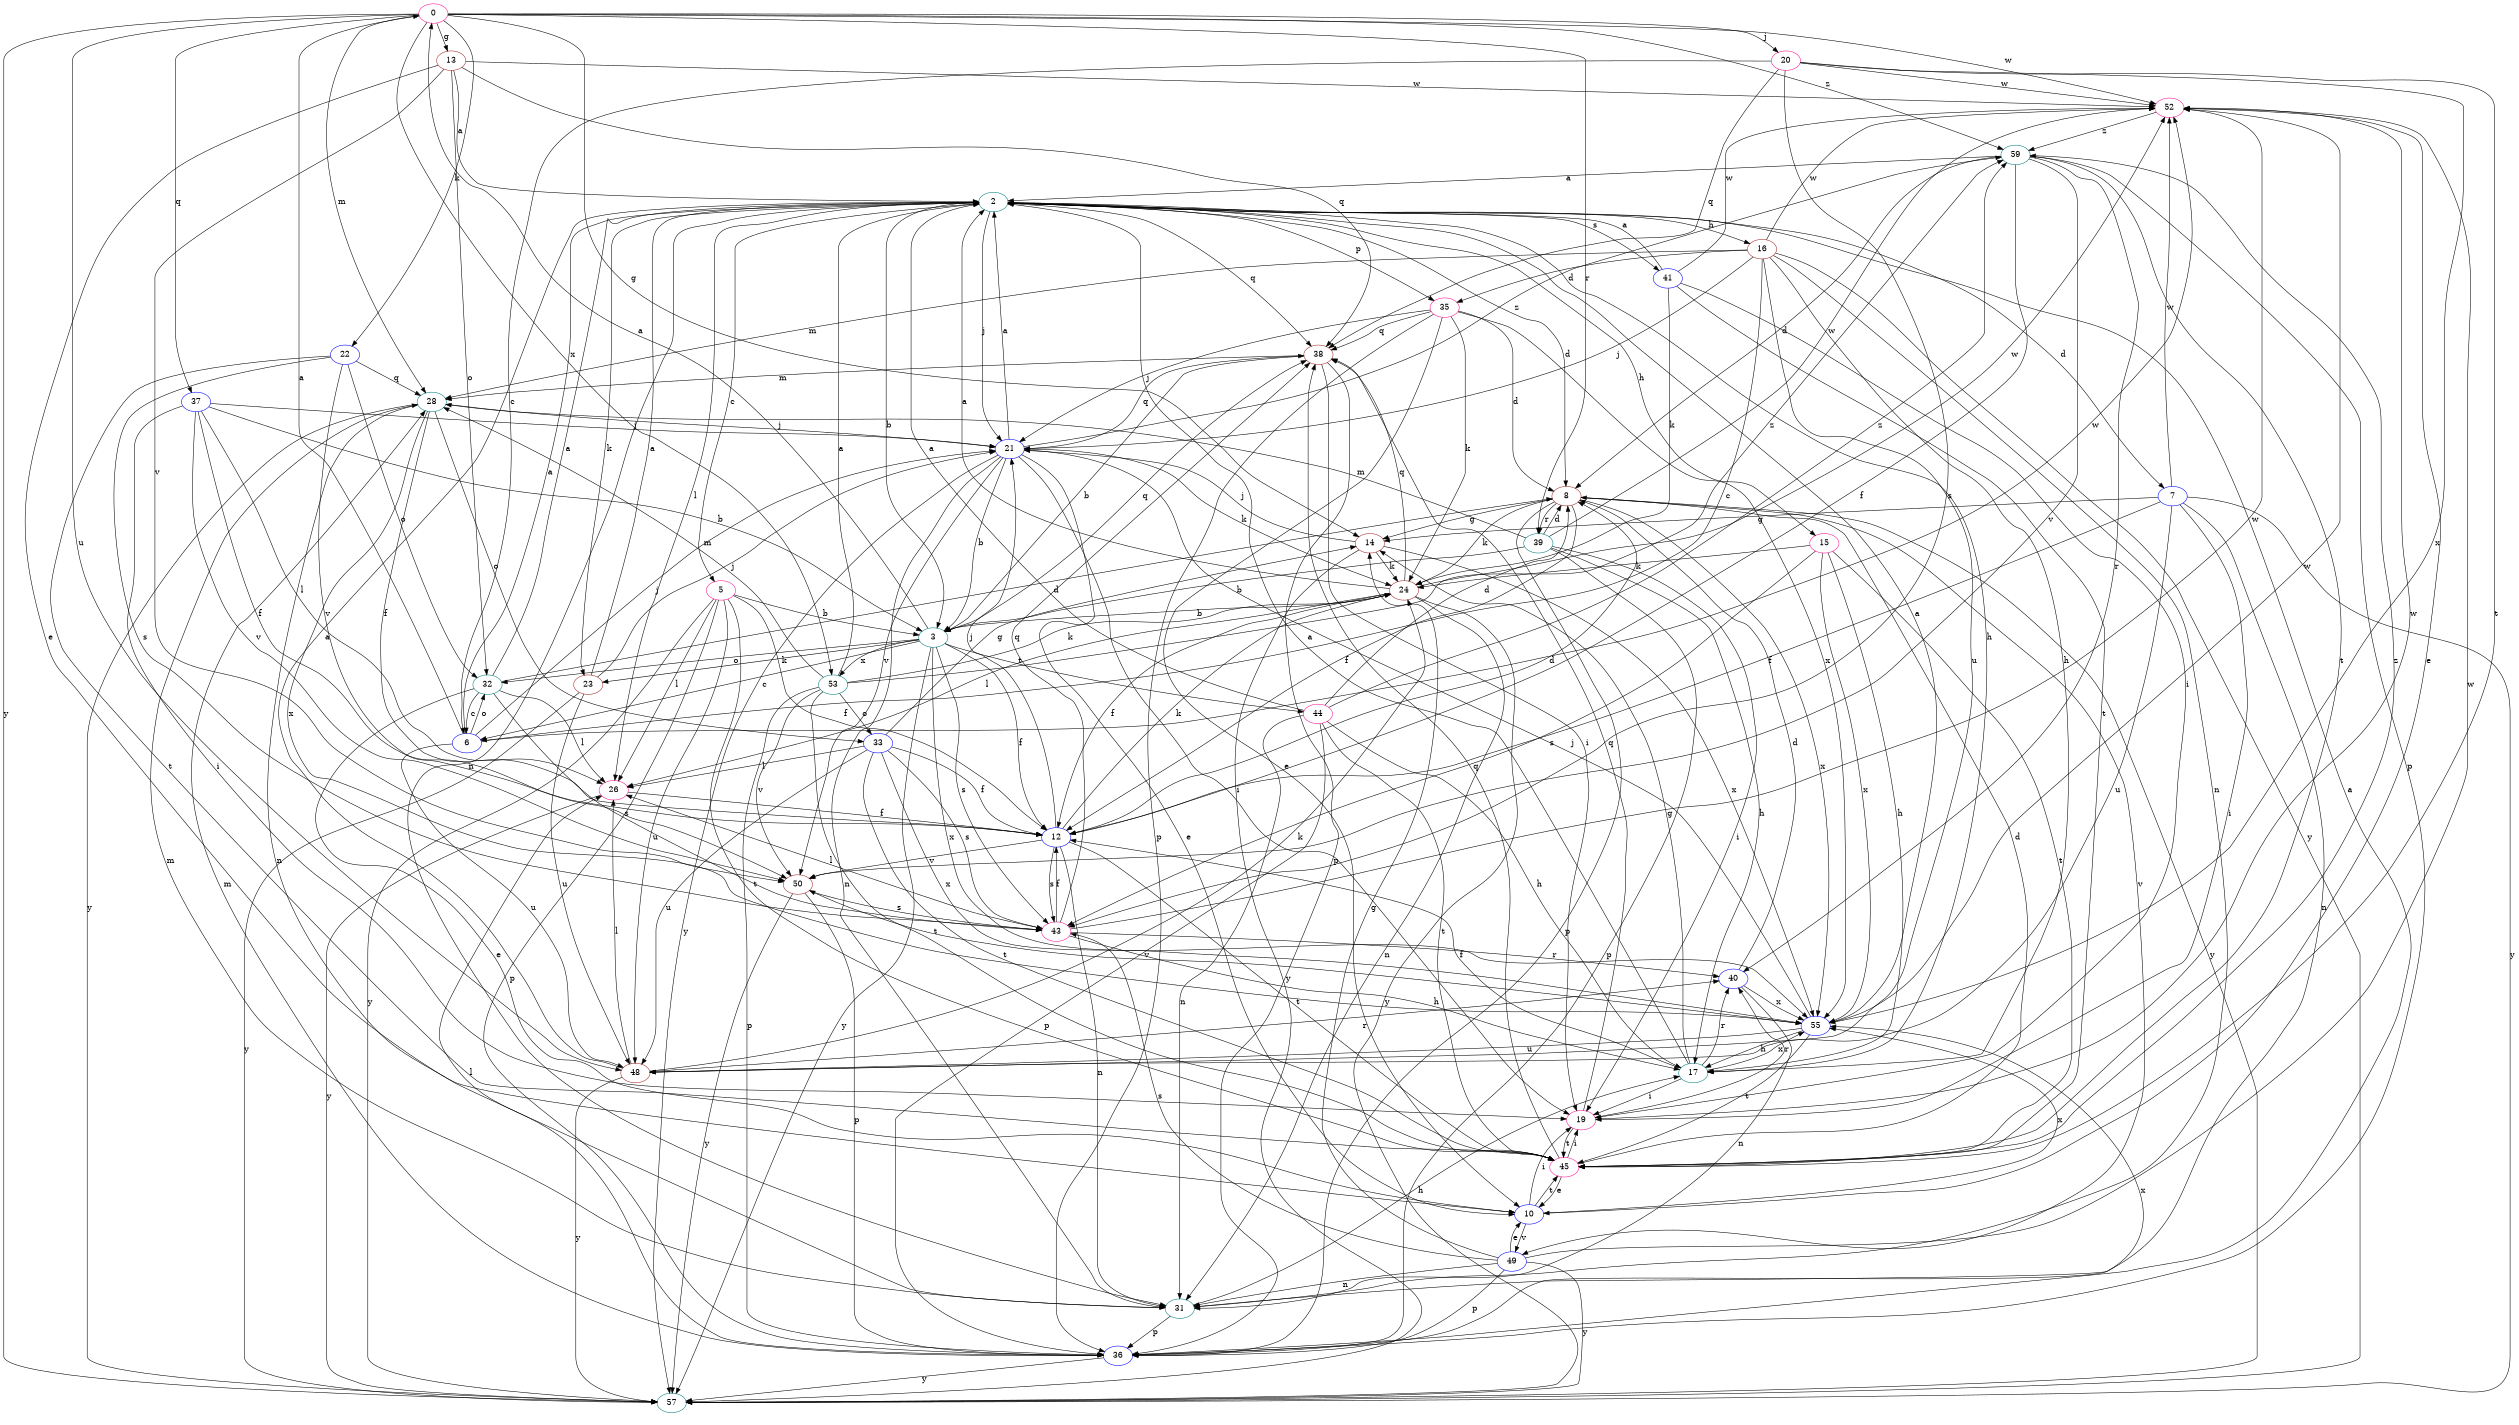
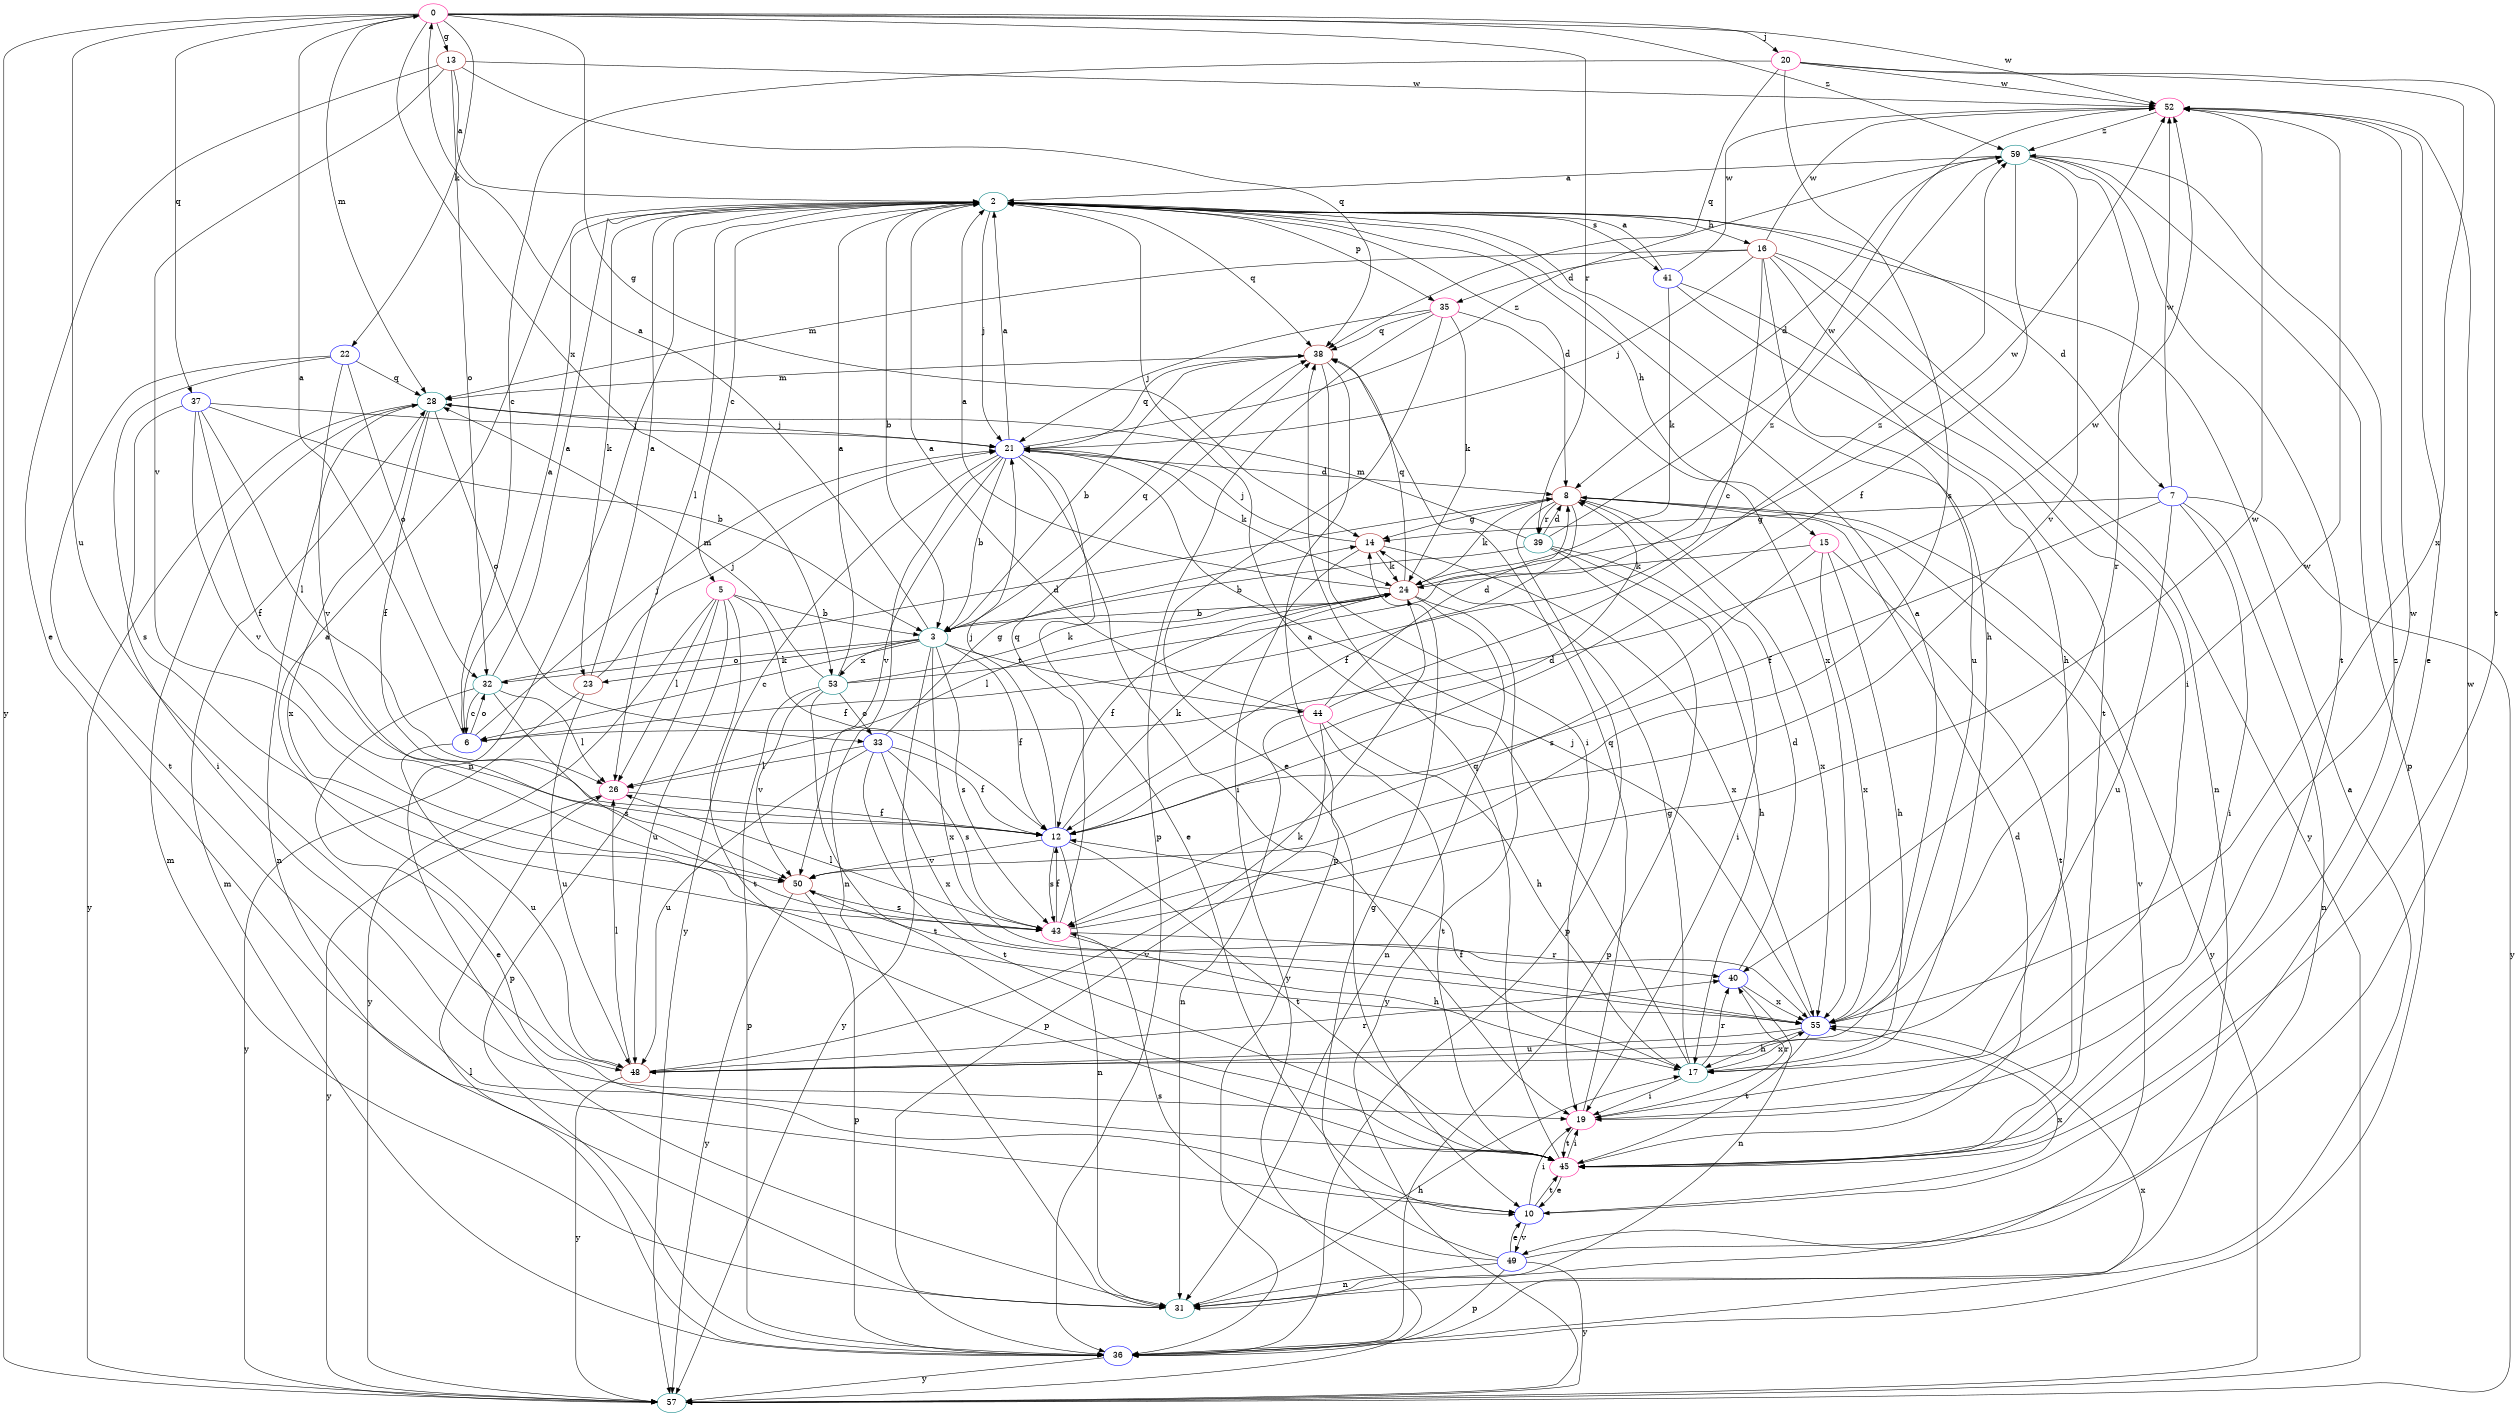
(1513, 393) -> (1285, 472)
(1151, 1331) -> none
